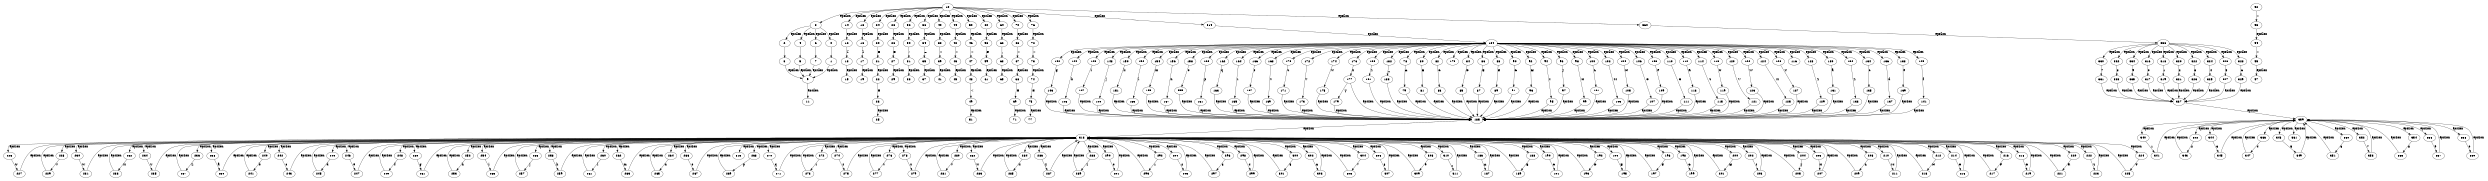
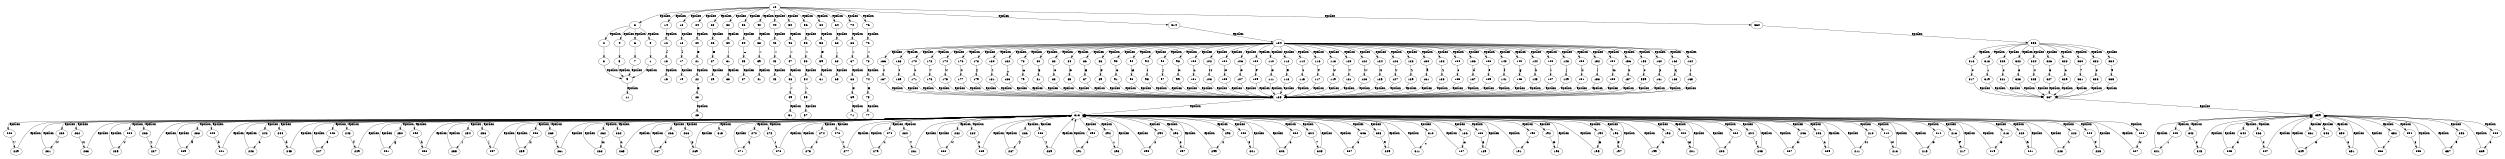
none -> (806, 25)
none -> (1318, 79)
(1343, 90) -> (976, 69)
